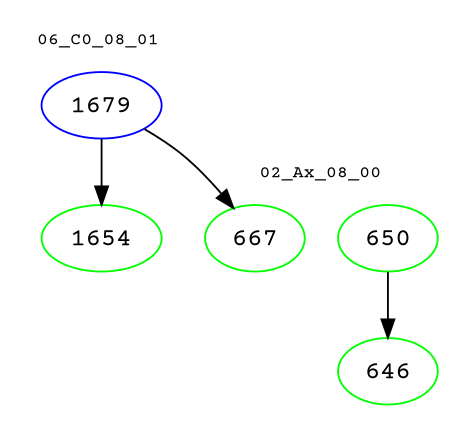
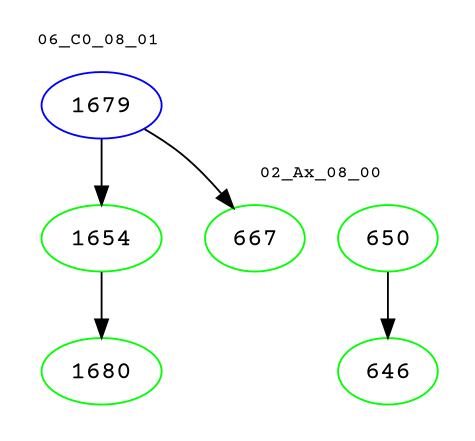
none -> (102, 371)
